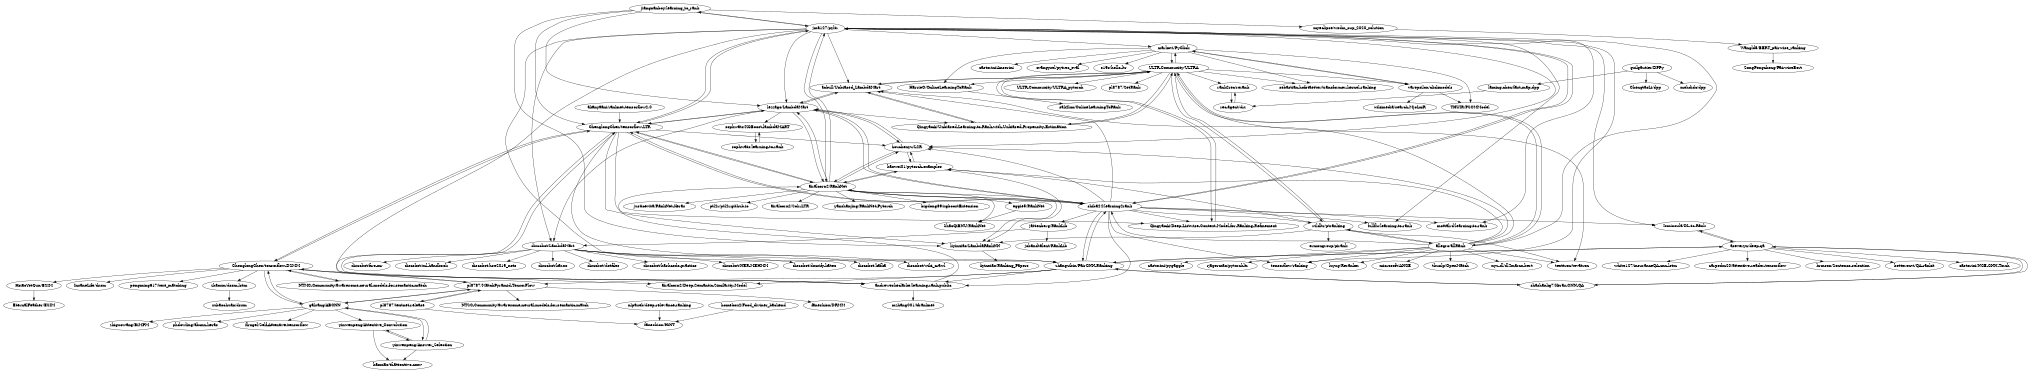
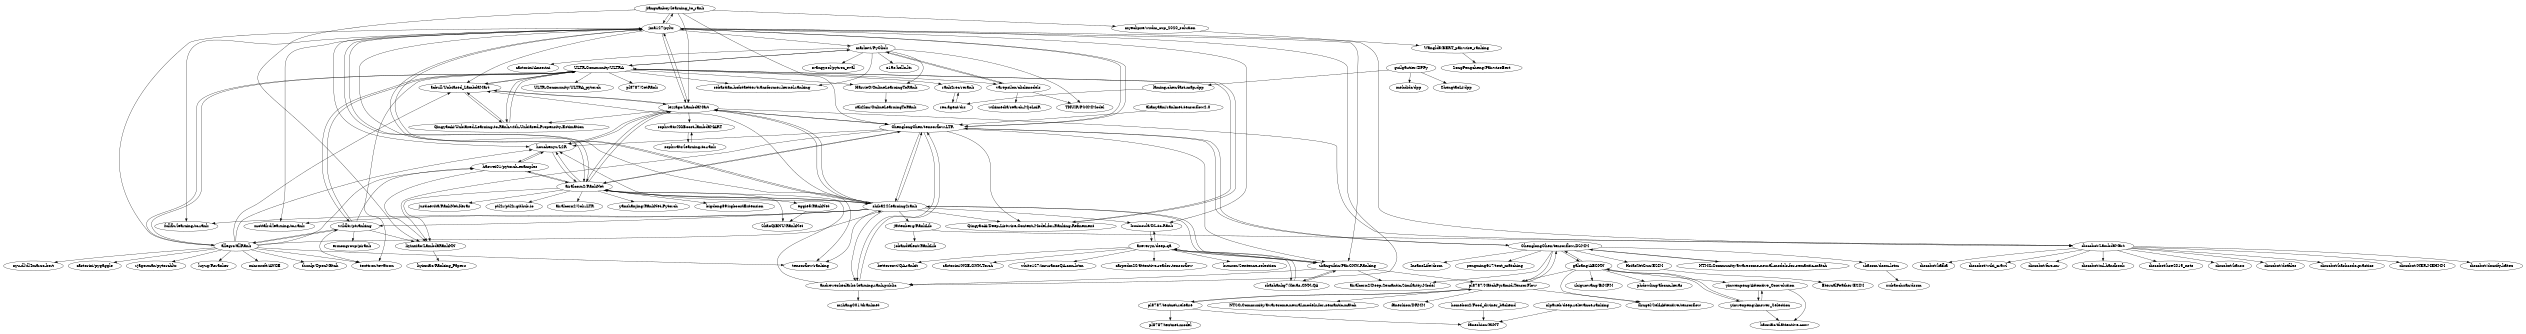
none -> (676, 67)
(408, 296) -> (1562, 293)
none -> (1170, 325)
